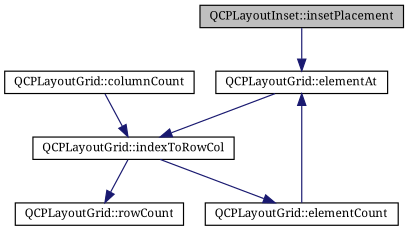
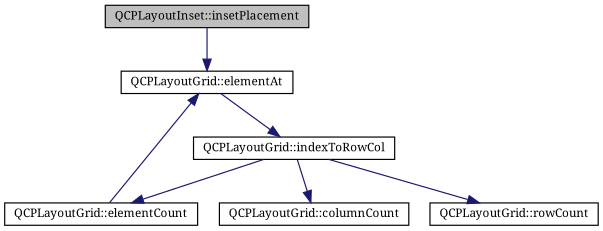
(114, 110) -> (302, 176)
